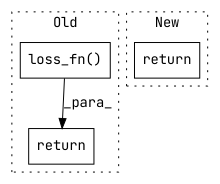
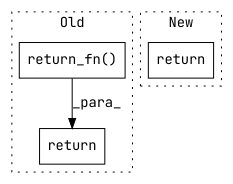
(65, 60) -> (72, 60)
